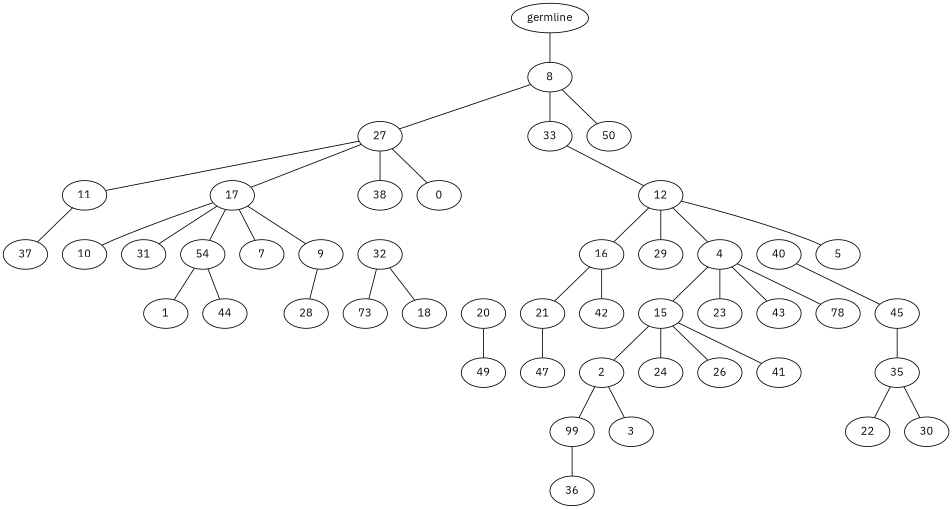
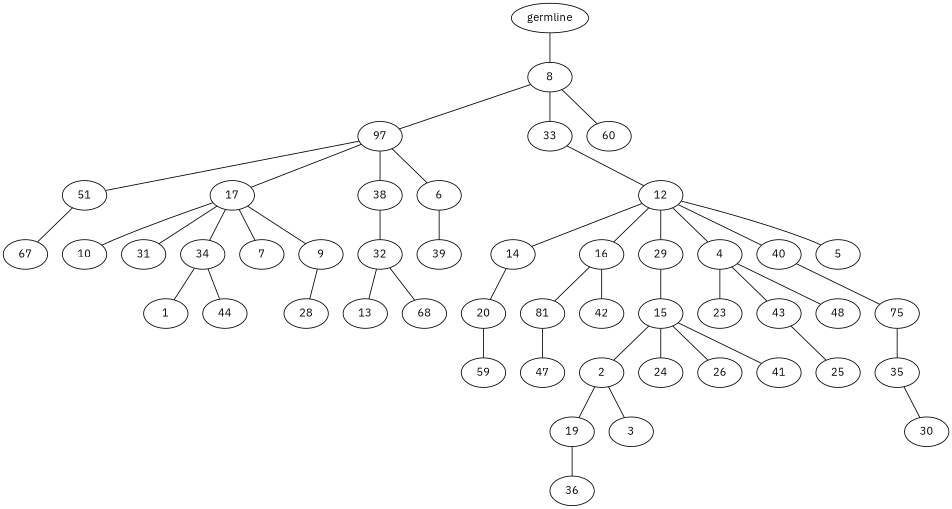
(380, 136) -> (380, 136)
(609, 136) -> (609, 136)
(85, 195) -> (85, 195)
(439, 195) -> (439, 195)
none -> (380, 225)
none -> (720, 225)
(25, 254) -> (25, 254)
(203, 254) -> (203, 254)
none -> (439, 254)
none -> (513, 254)
(690, 284) -> (661, 284)
(365, 314) -> (365, 314)
(424, 314) -> (424, 314)
(543, 314) -> (543, 314)
(838, 314) -> (838, 314)
(897, 314) -> (897, 314)
(483, 373) -> (483, 373)
none -> (838, 373)
(572, 432) -> (572, 432)
(868, 432) -> none
